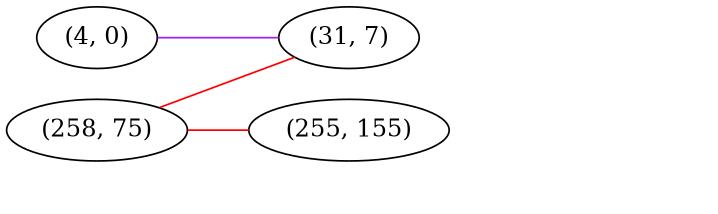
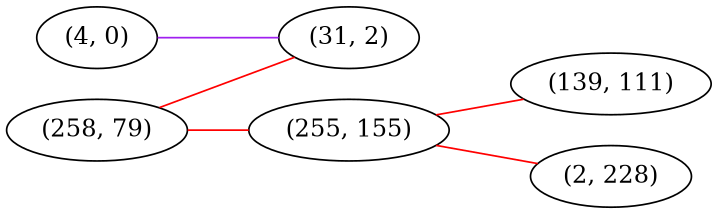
(349, 38) -> (349, 38)
none -> (611, 84)
(97, 130) -> (97, 130)
none -> (611, 176)
